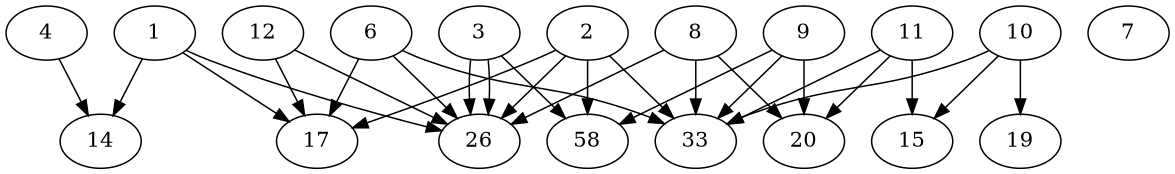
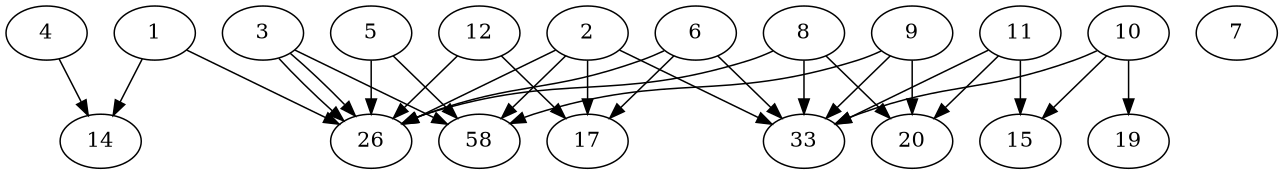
none -> (371, 33)
(230, 83) -> none
